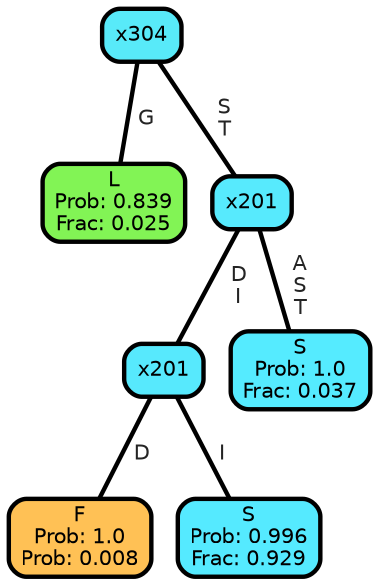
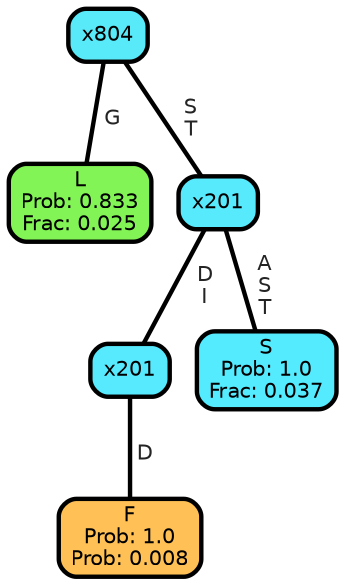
(142, 35) -> (108, 35)
(114, 203) -> (80, 203)
(249, 538) -> none
